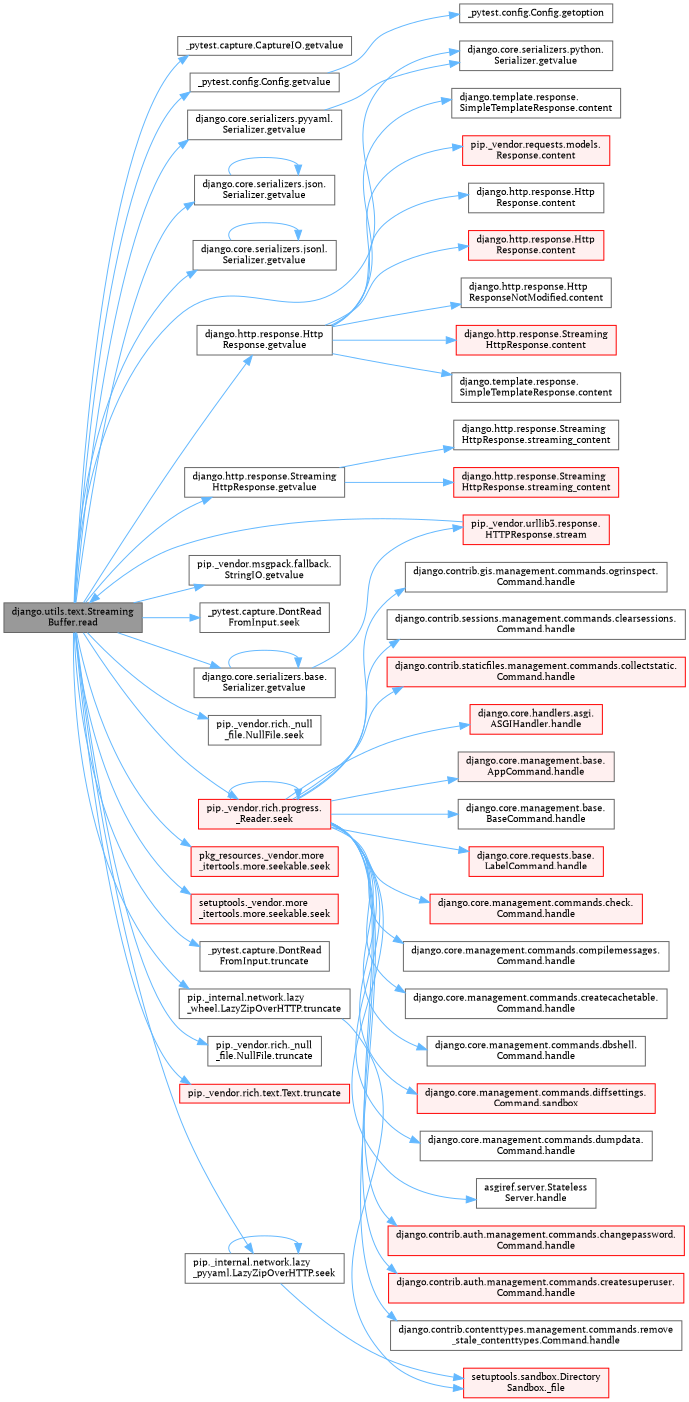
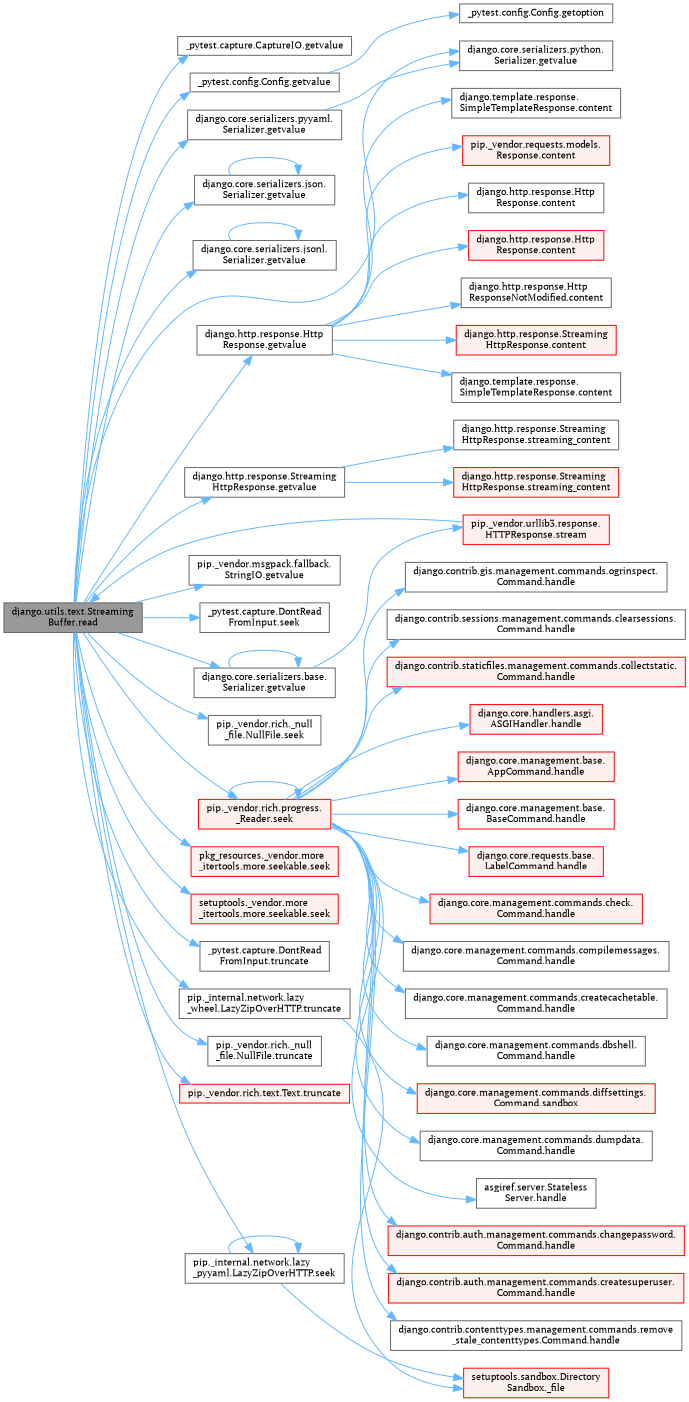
(536, 767) -> (536, 767)
(536, 814) -> (536, 814)
